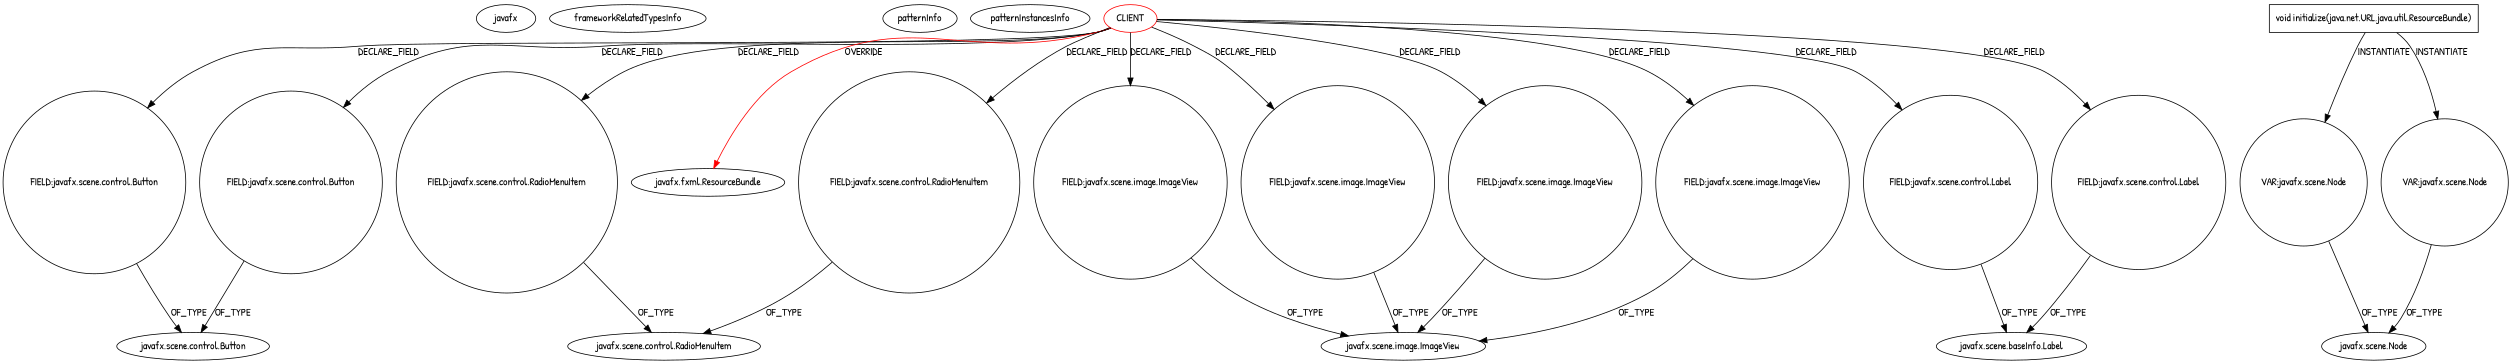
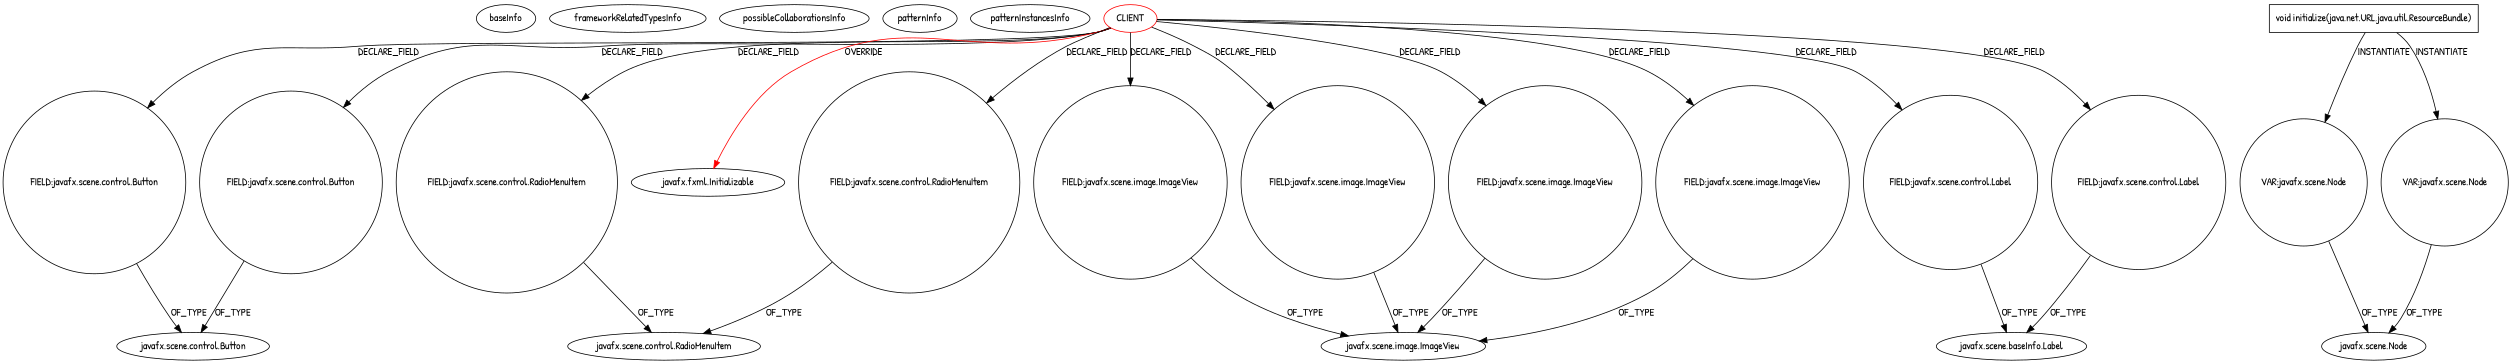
(506, 19) -> (506, 19)
none -> (794, 19)
(708, 182) -> (708, 182)
